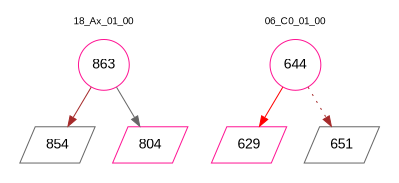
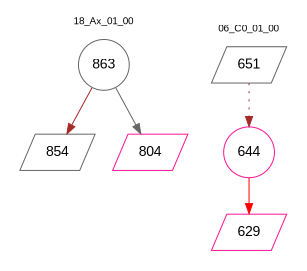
(104, 65) -> (104, 65)
(317, 102) -> (249, 100)
